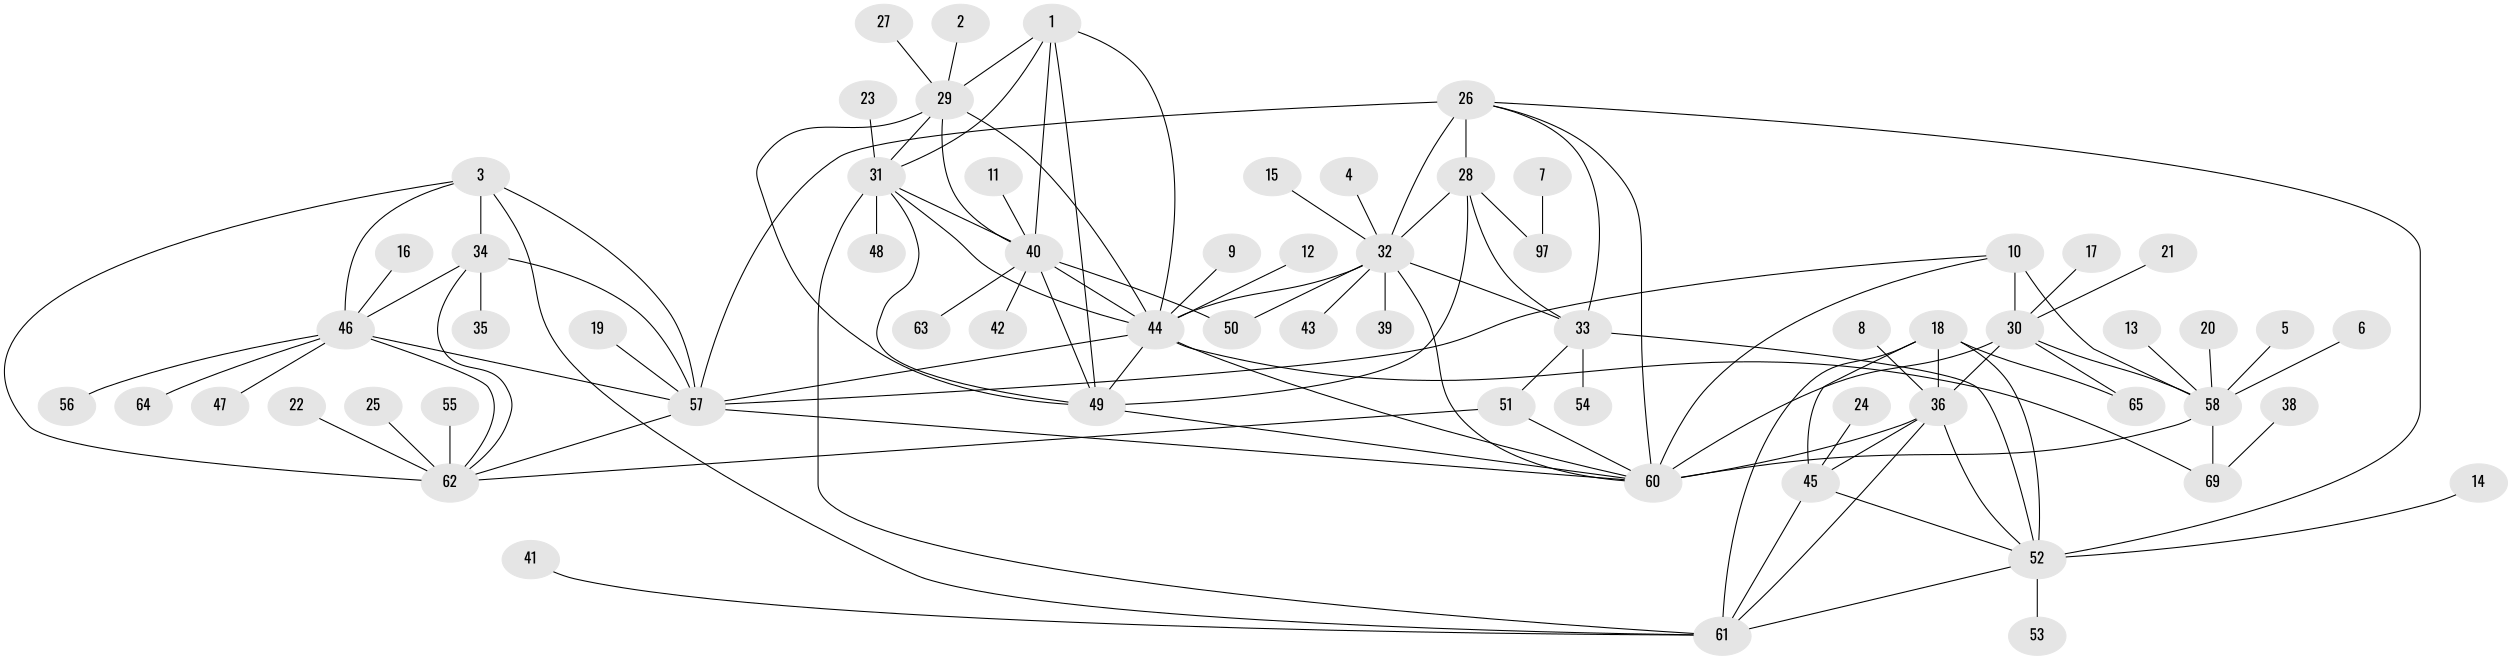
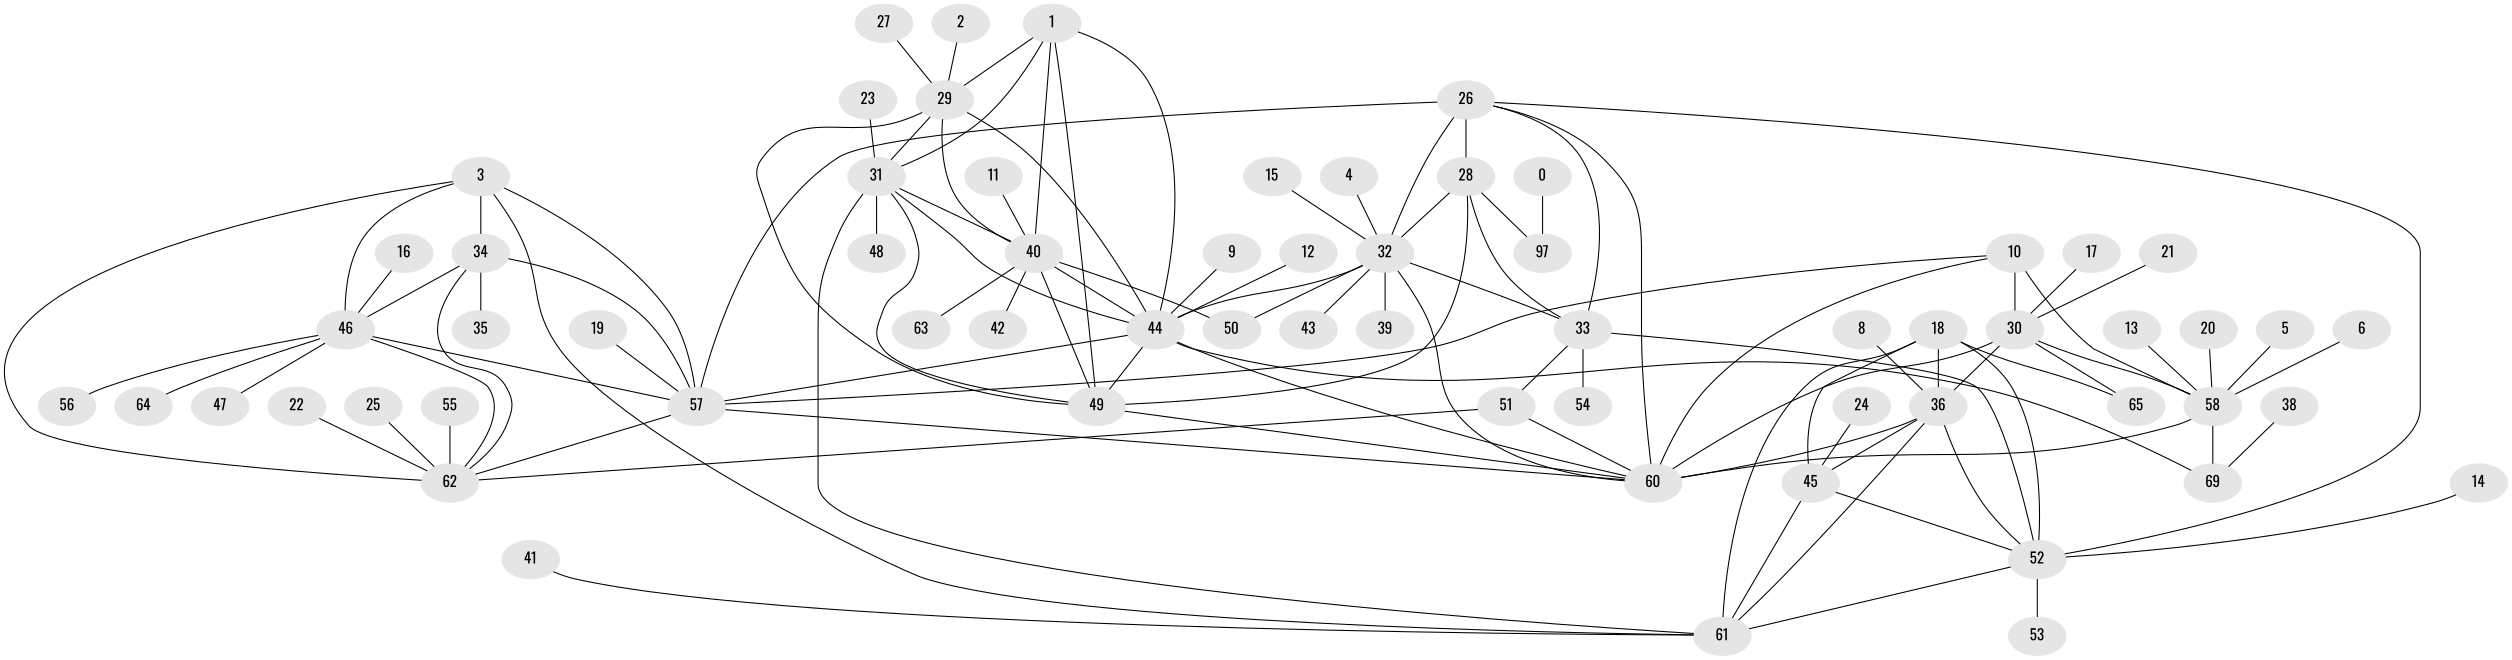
(1543, 177) -> (1543, 177)
